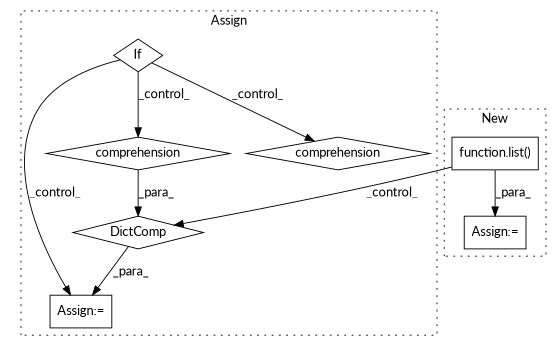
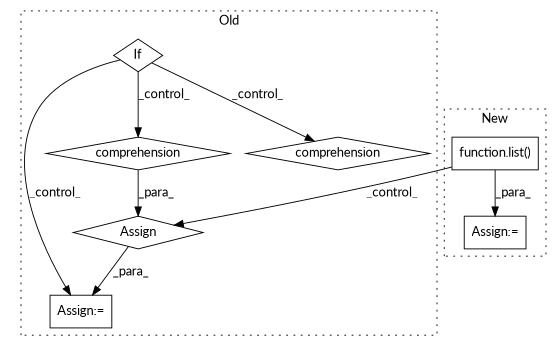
(229, 21) -> (229, 21)
(138, 233) -> (138, 233)
